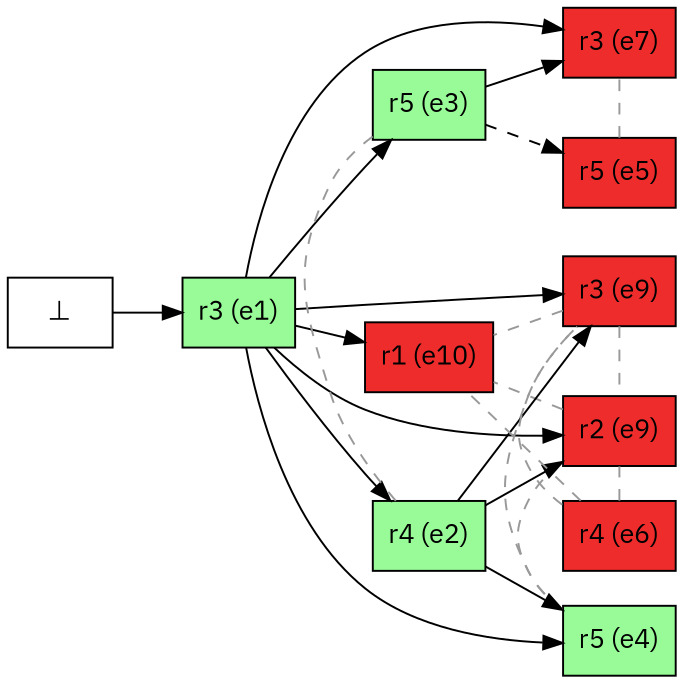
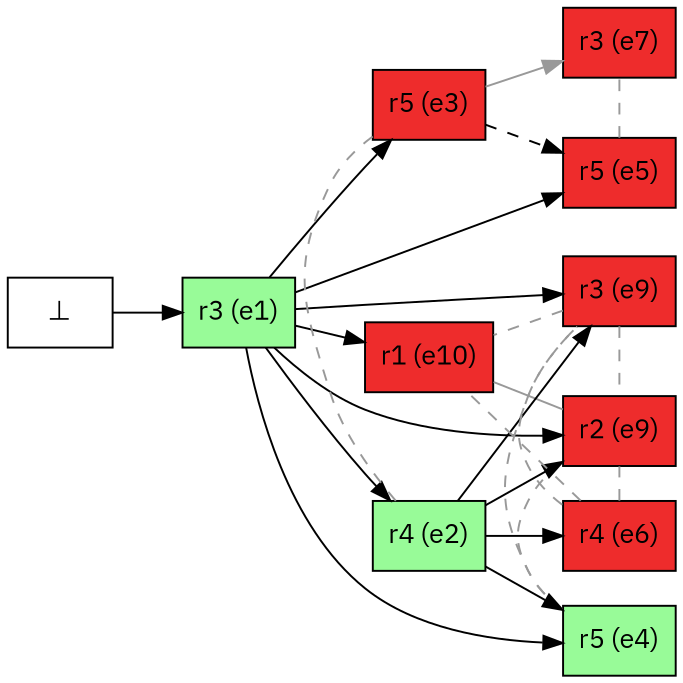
(336, 77) -> (420, 246)
(515, 77) -> (515, 77)
(429, 105) -> (429, 105)
(516, 391) -> (516, 391)
none -> (501, 536)
